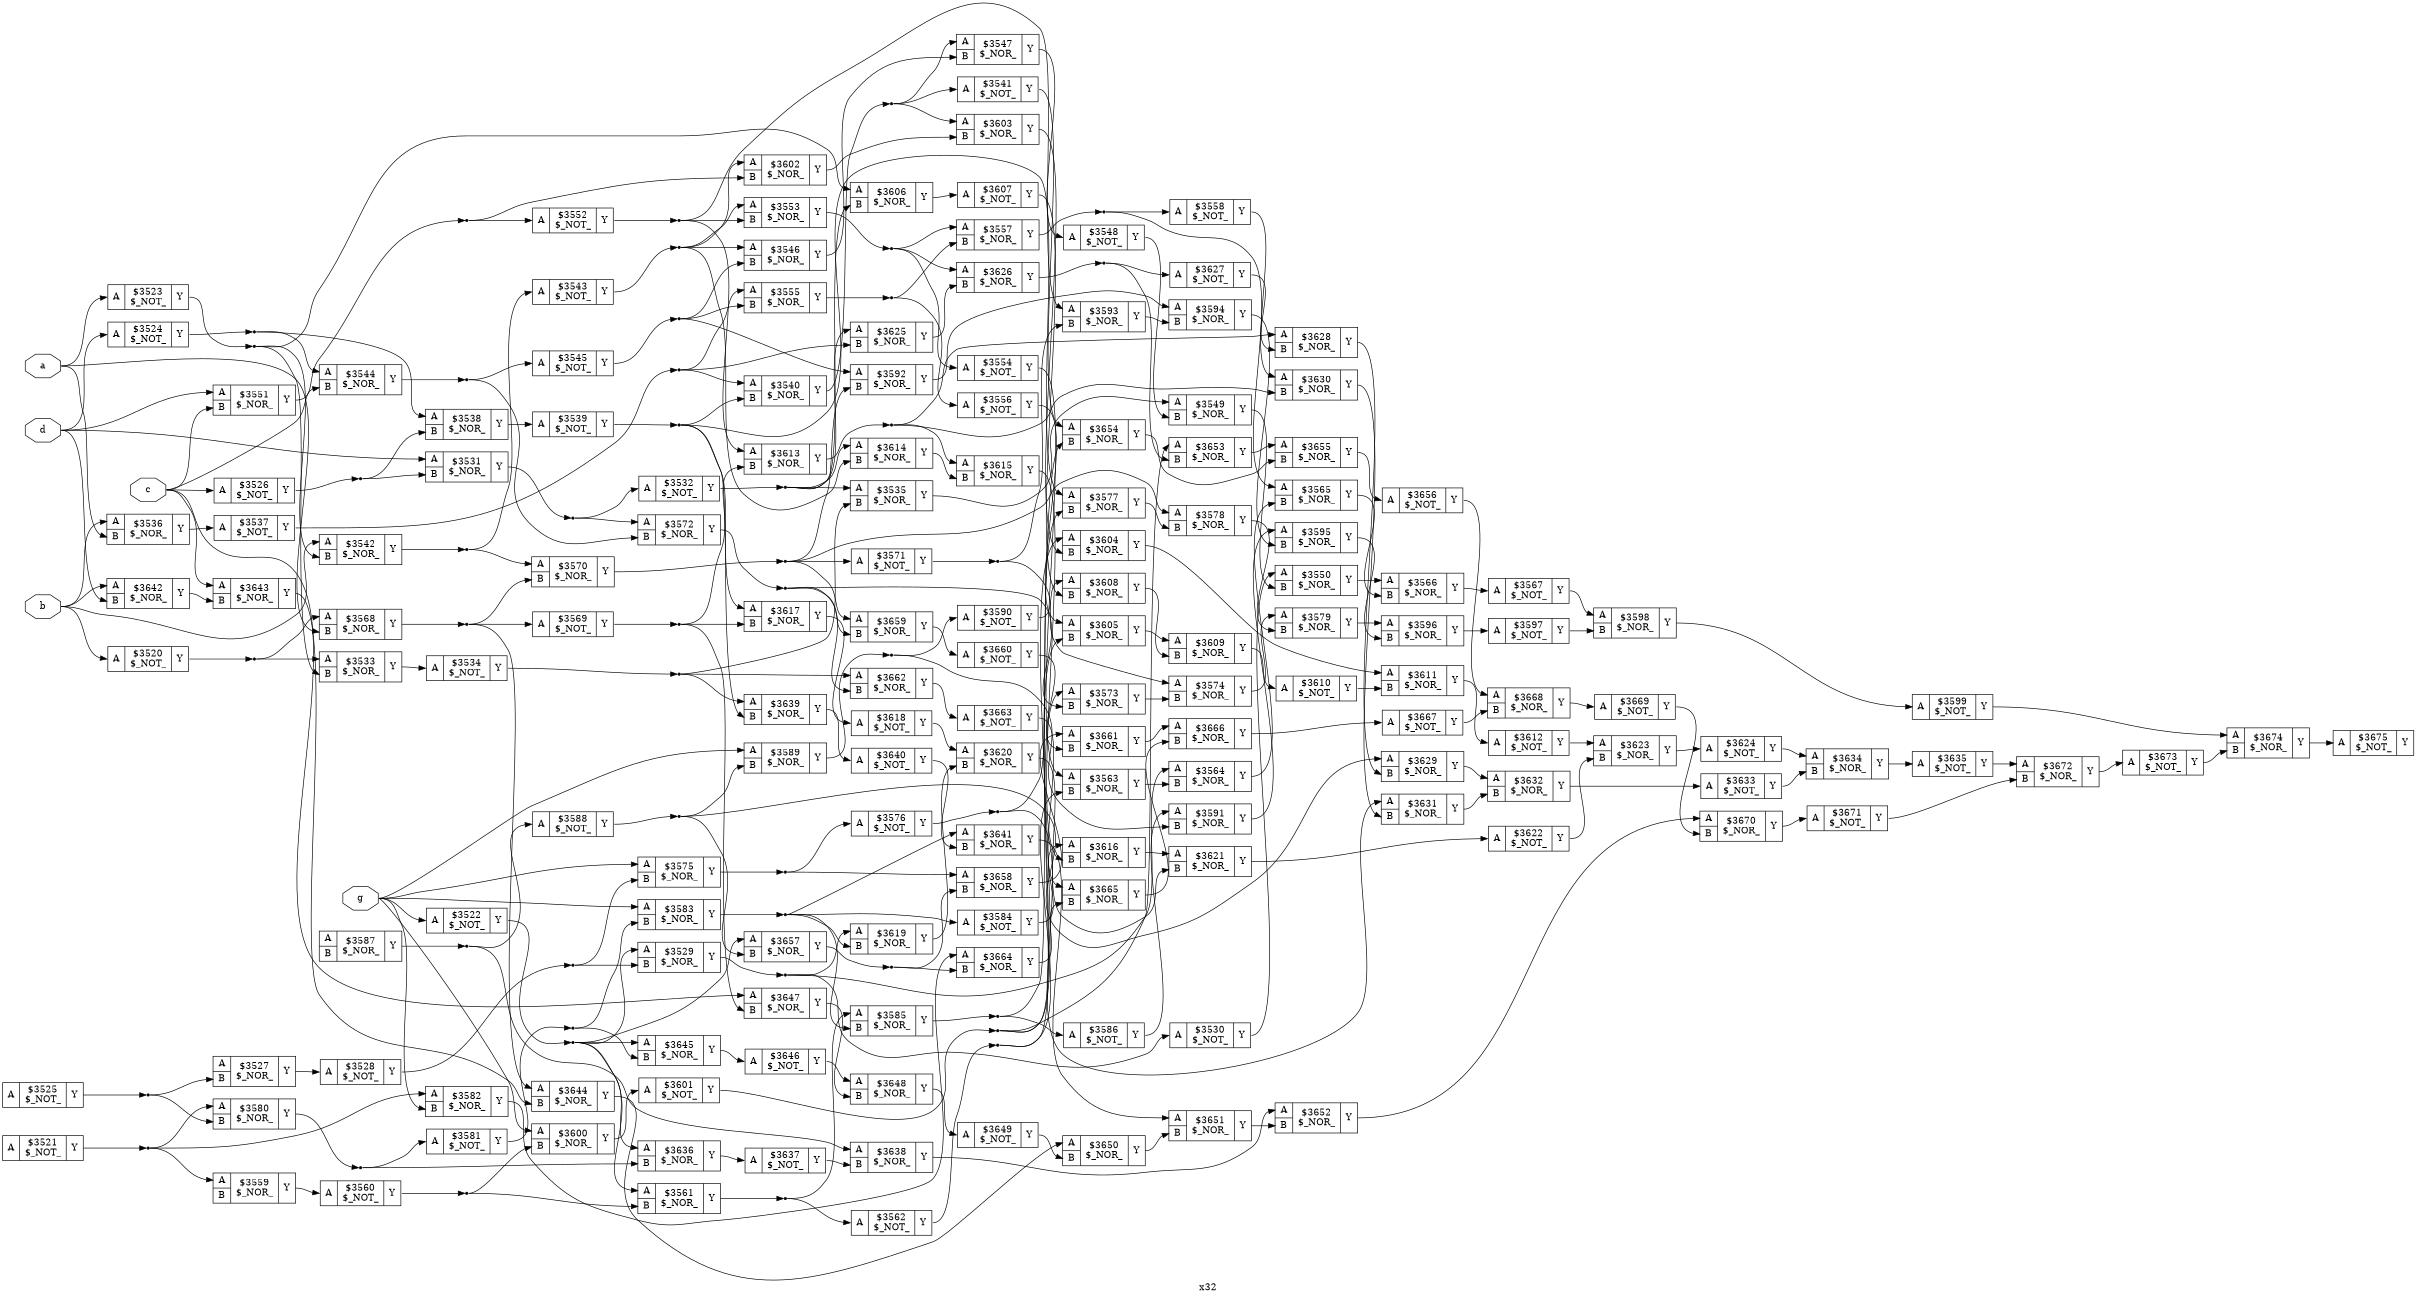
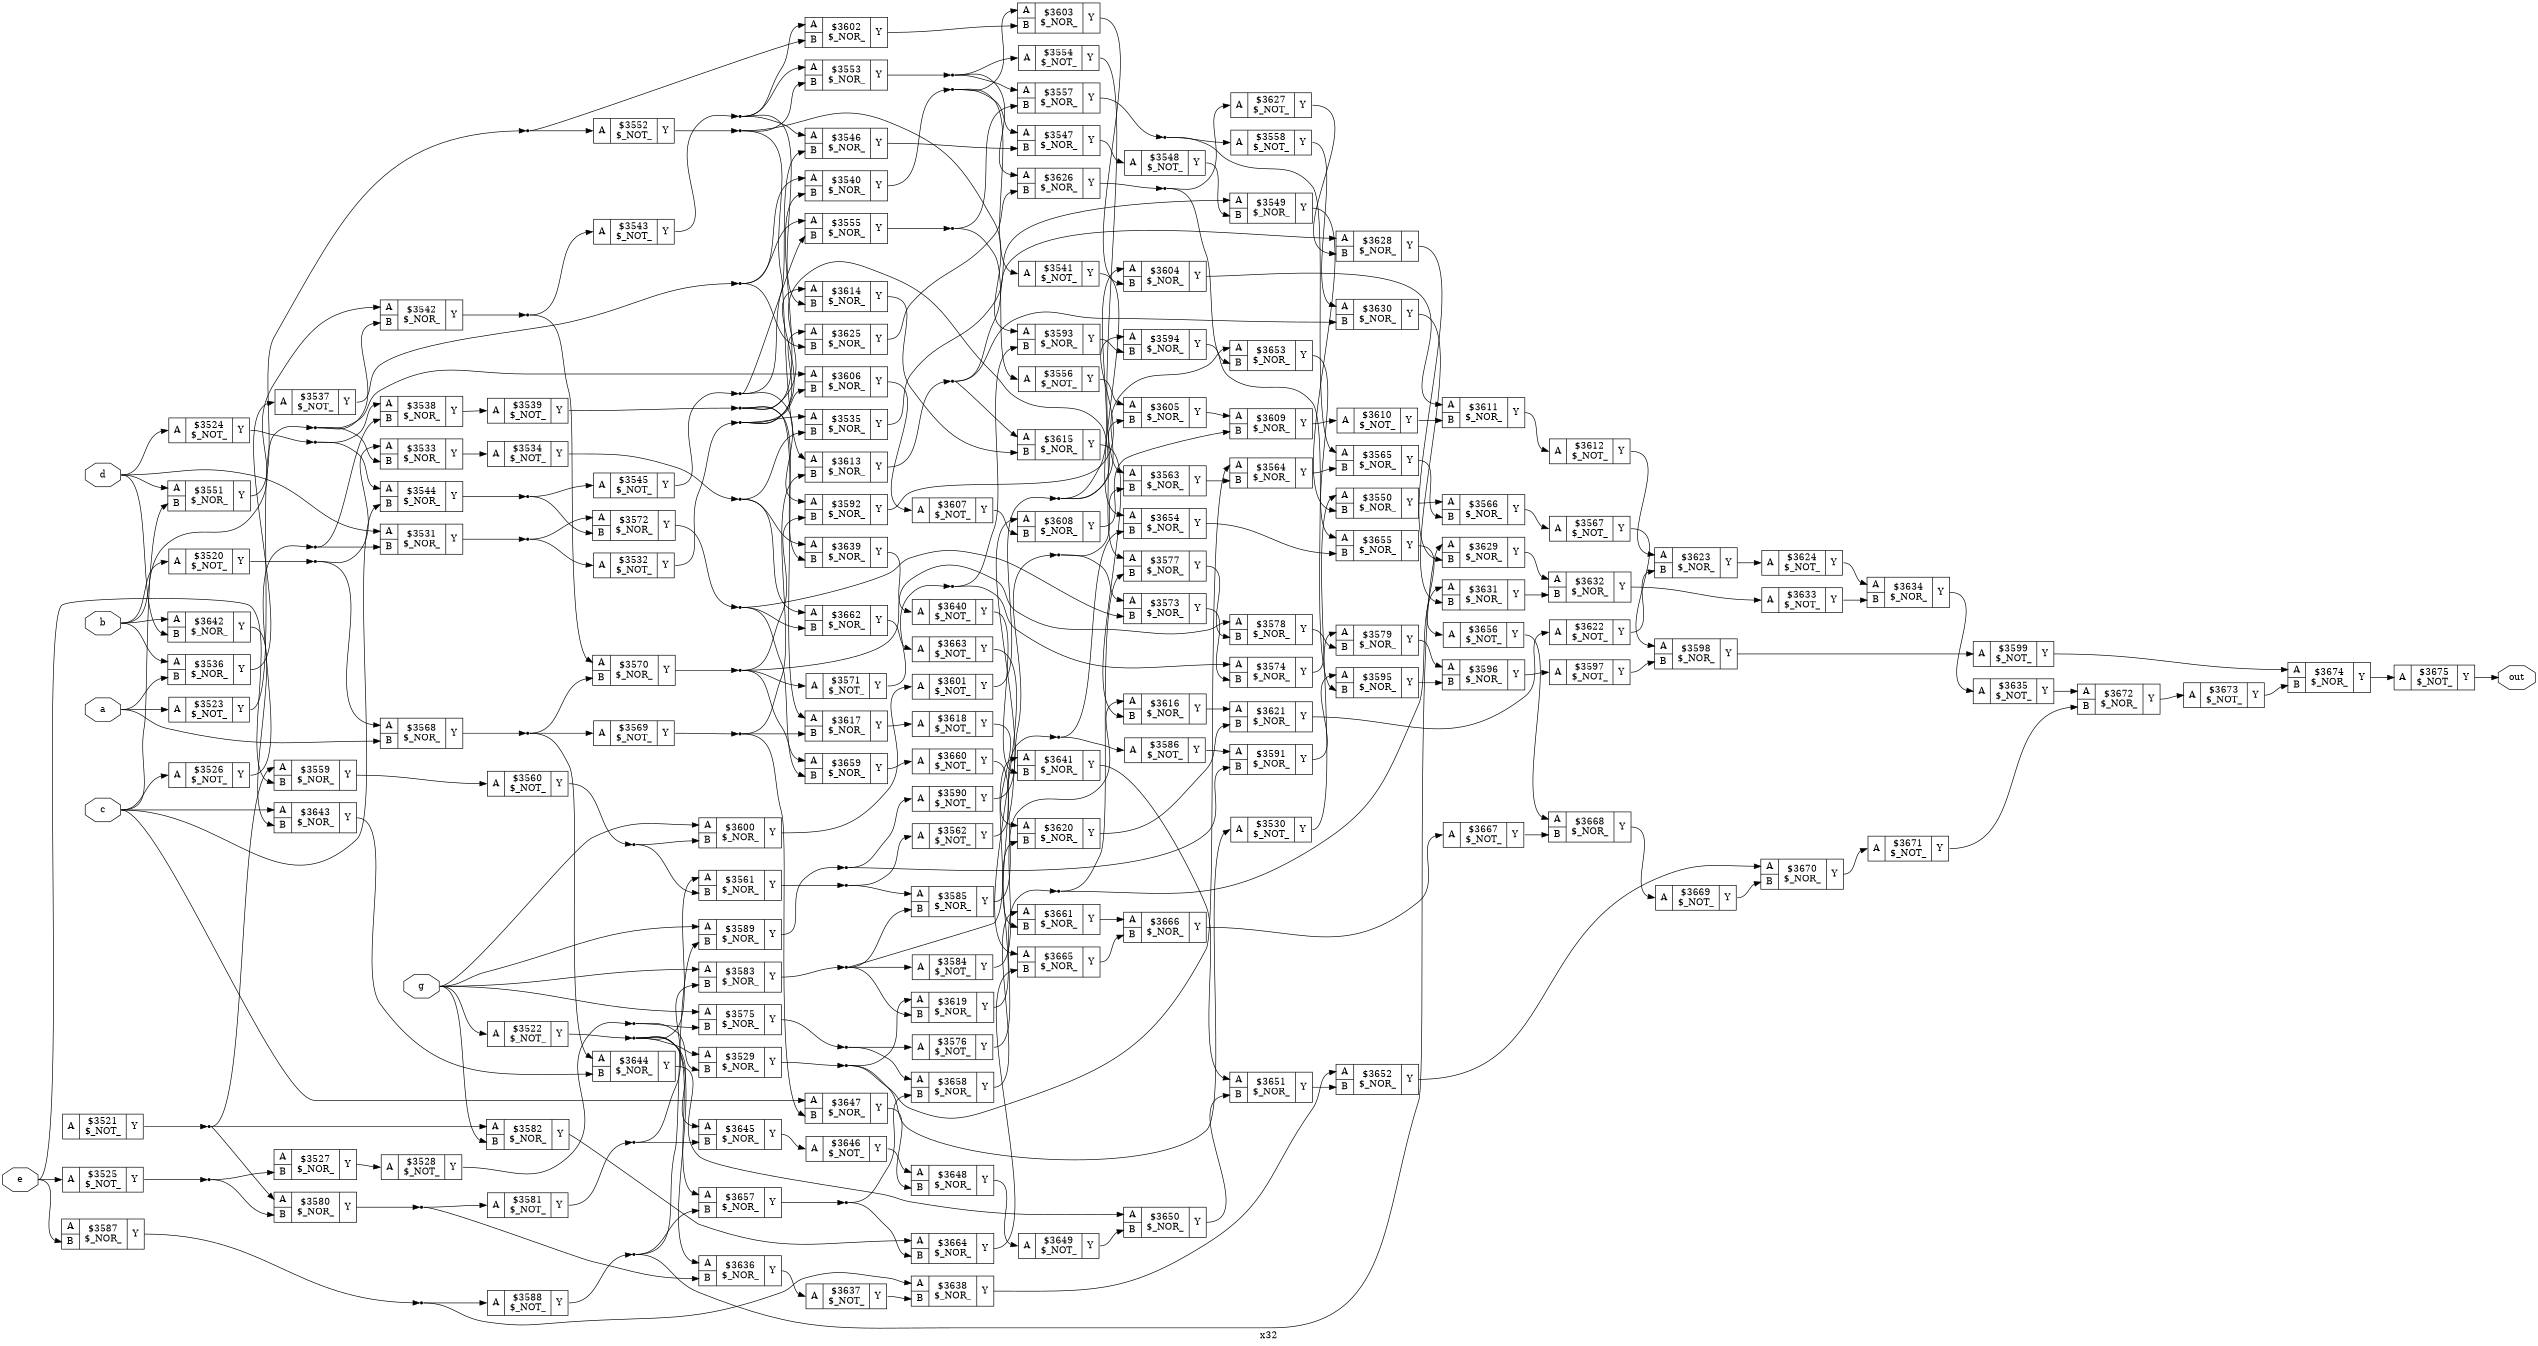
none -> (2517, 678)
none -> (20, 1180)
